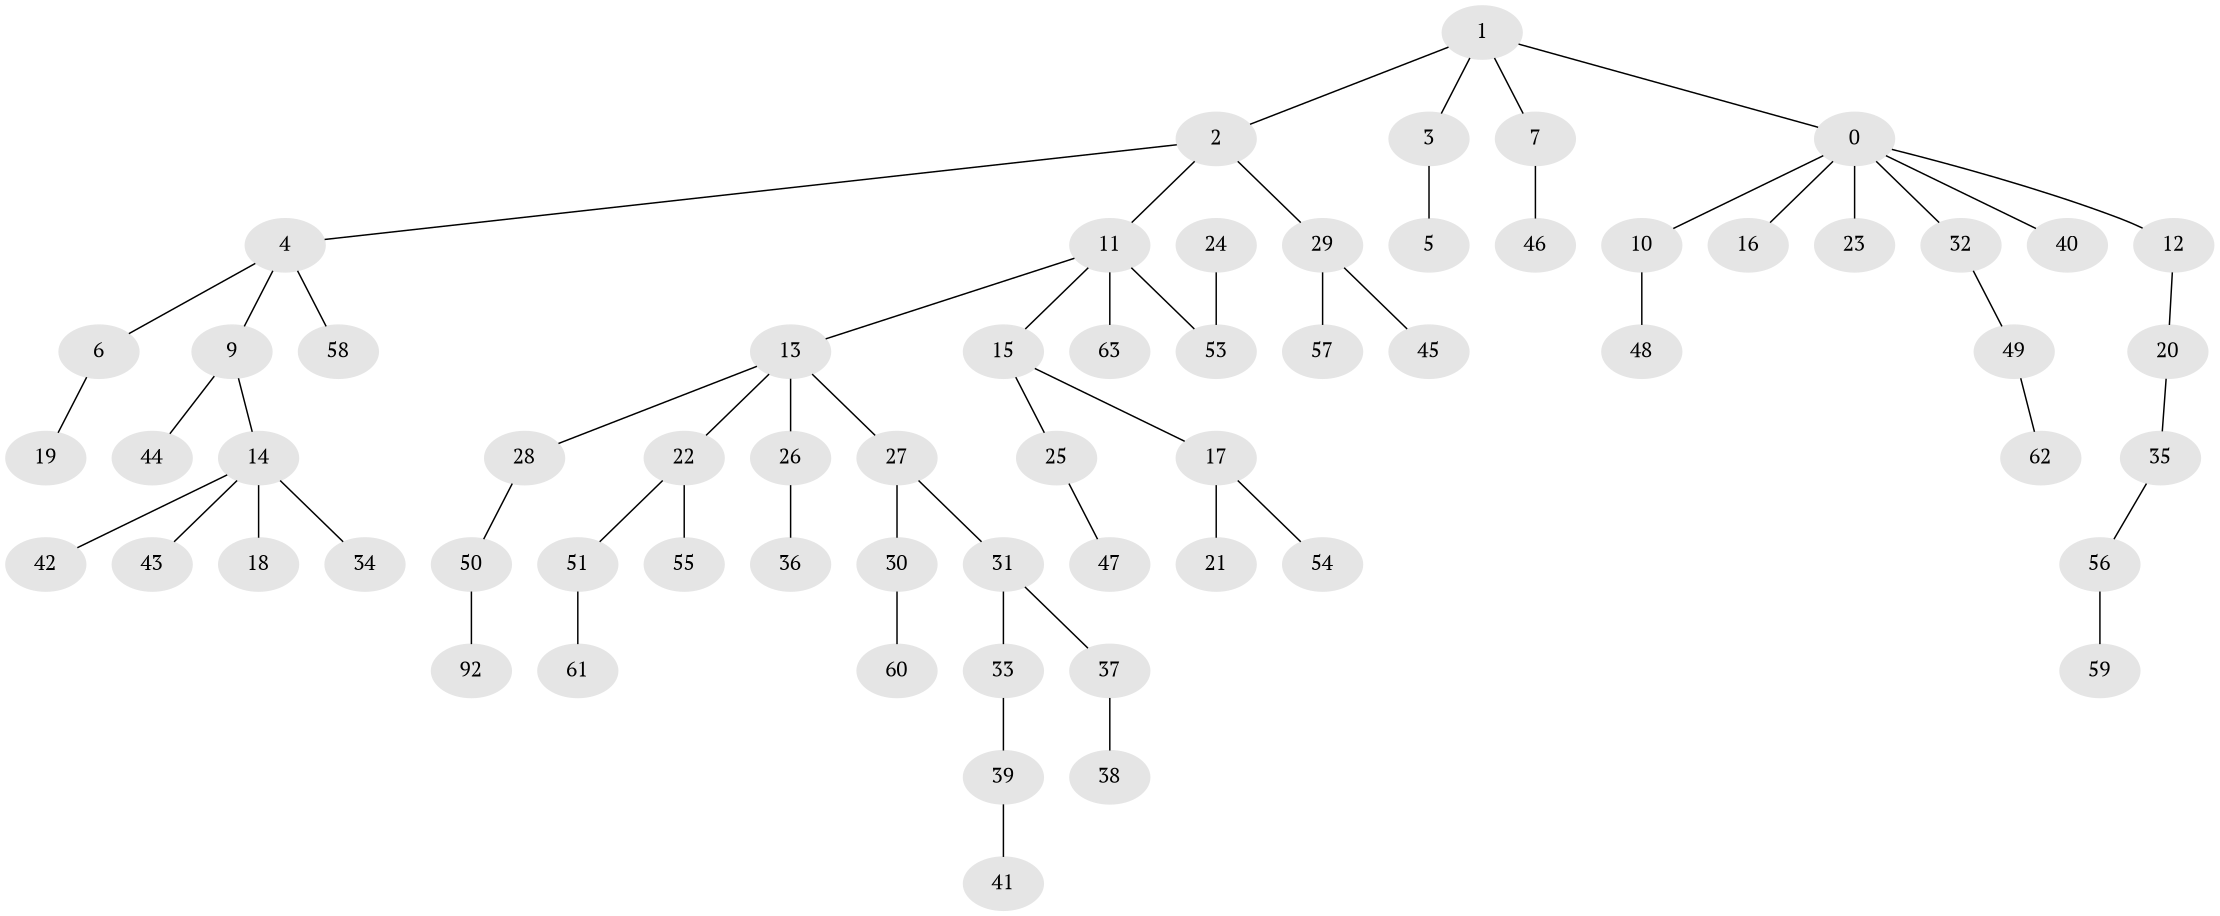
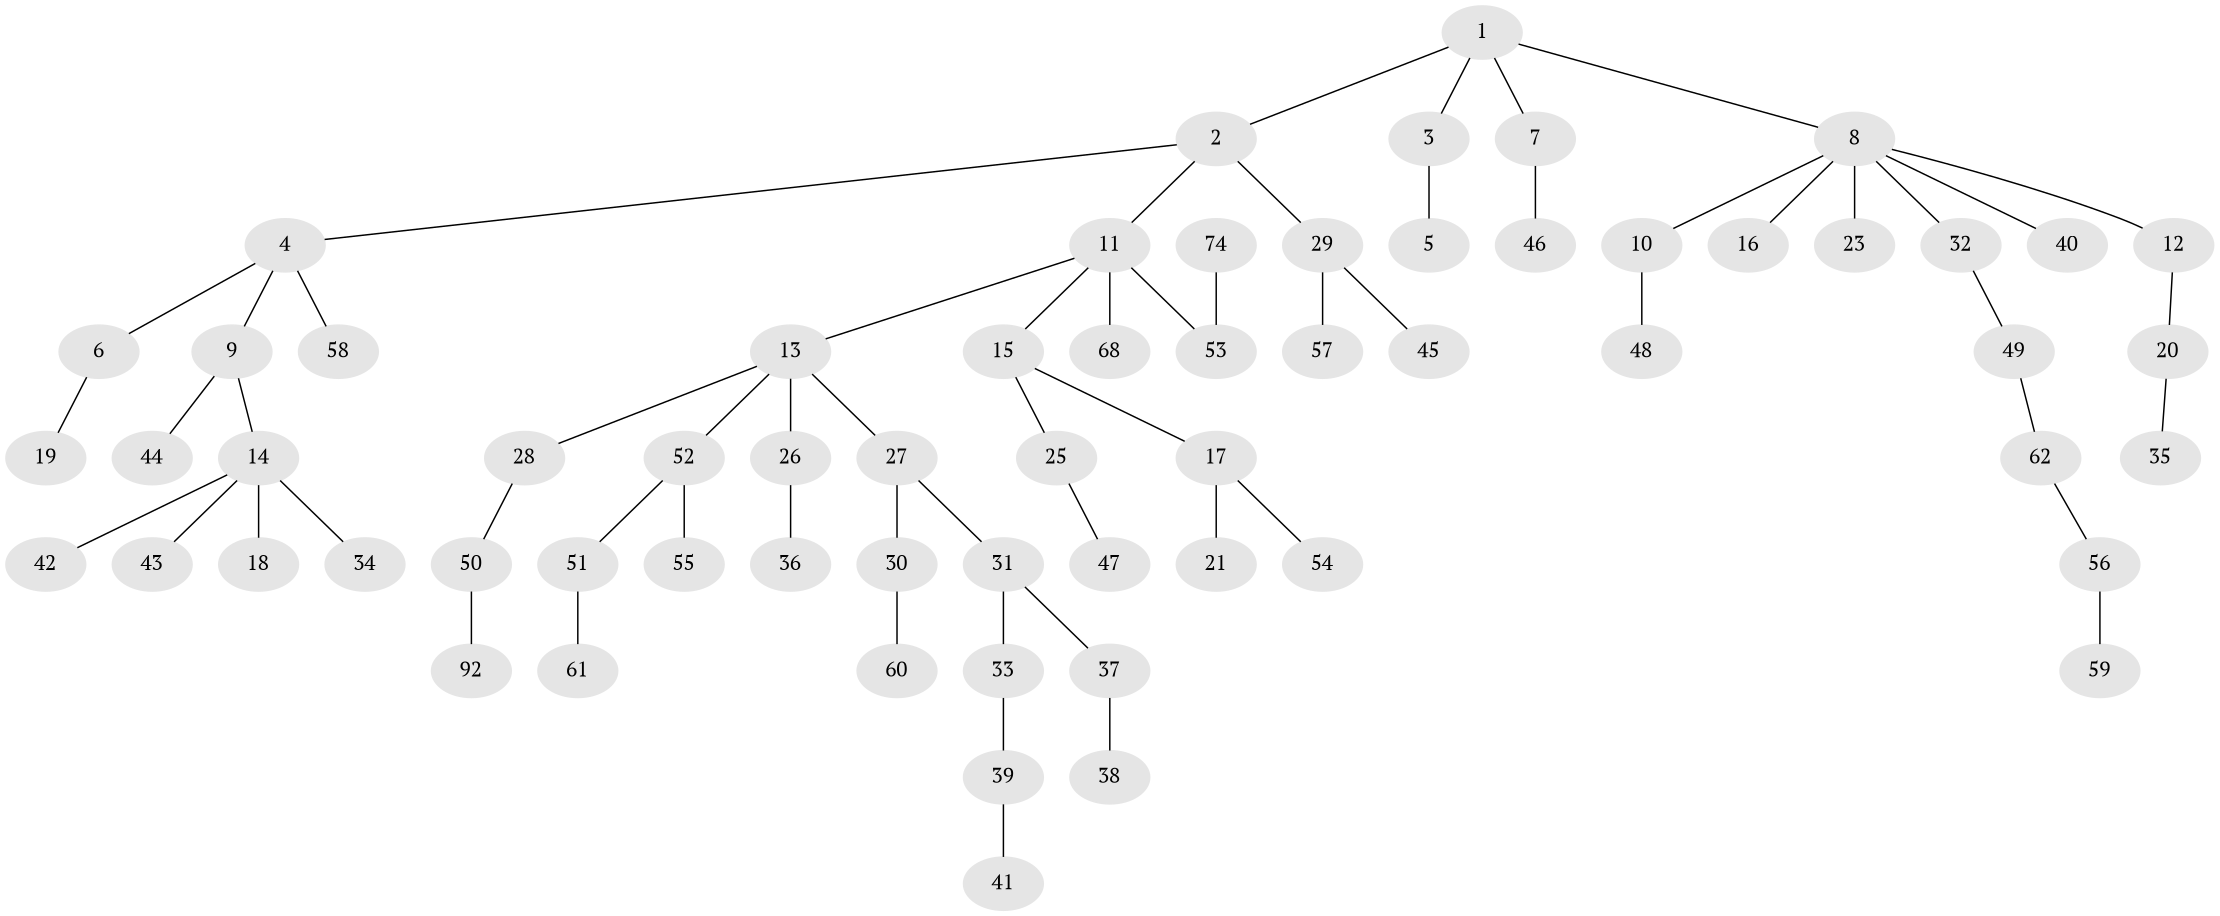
(1855, 139) -> (1855, 139)
(1216, 245) -> (1216, 245)
(1110, 352) -> (1110, 352)
(684, 458) -> (684, 458)
(2130, 511) -> (2070, 511)
